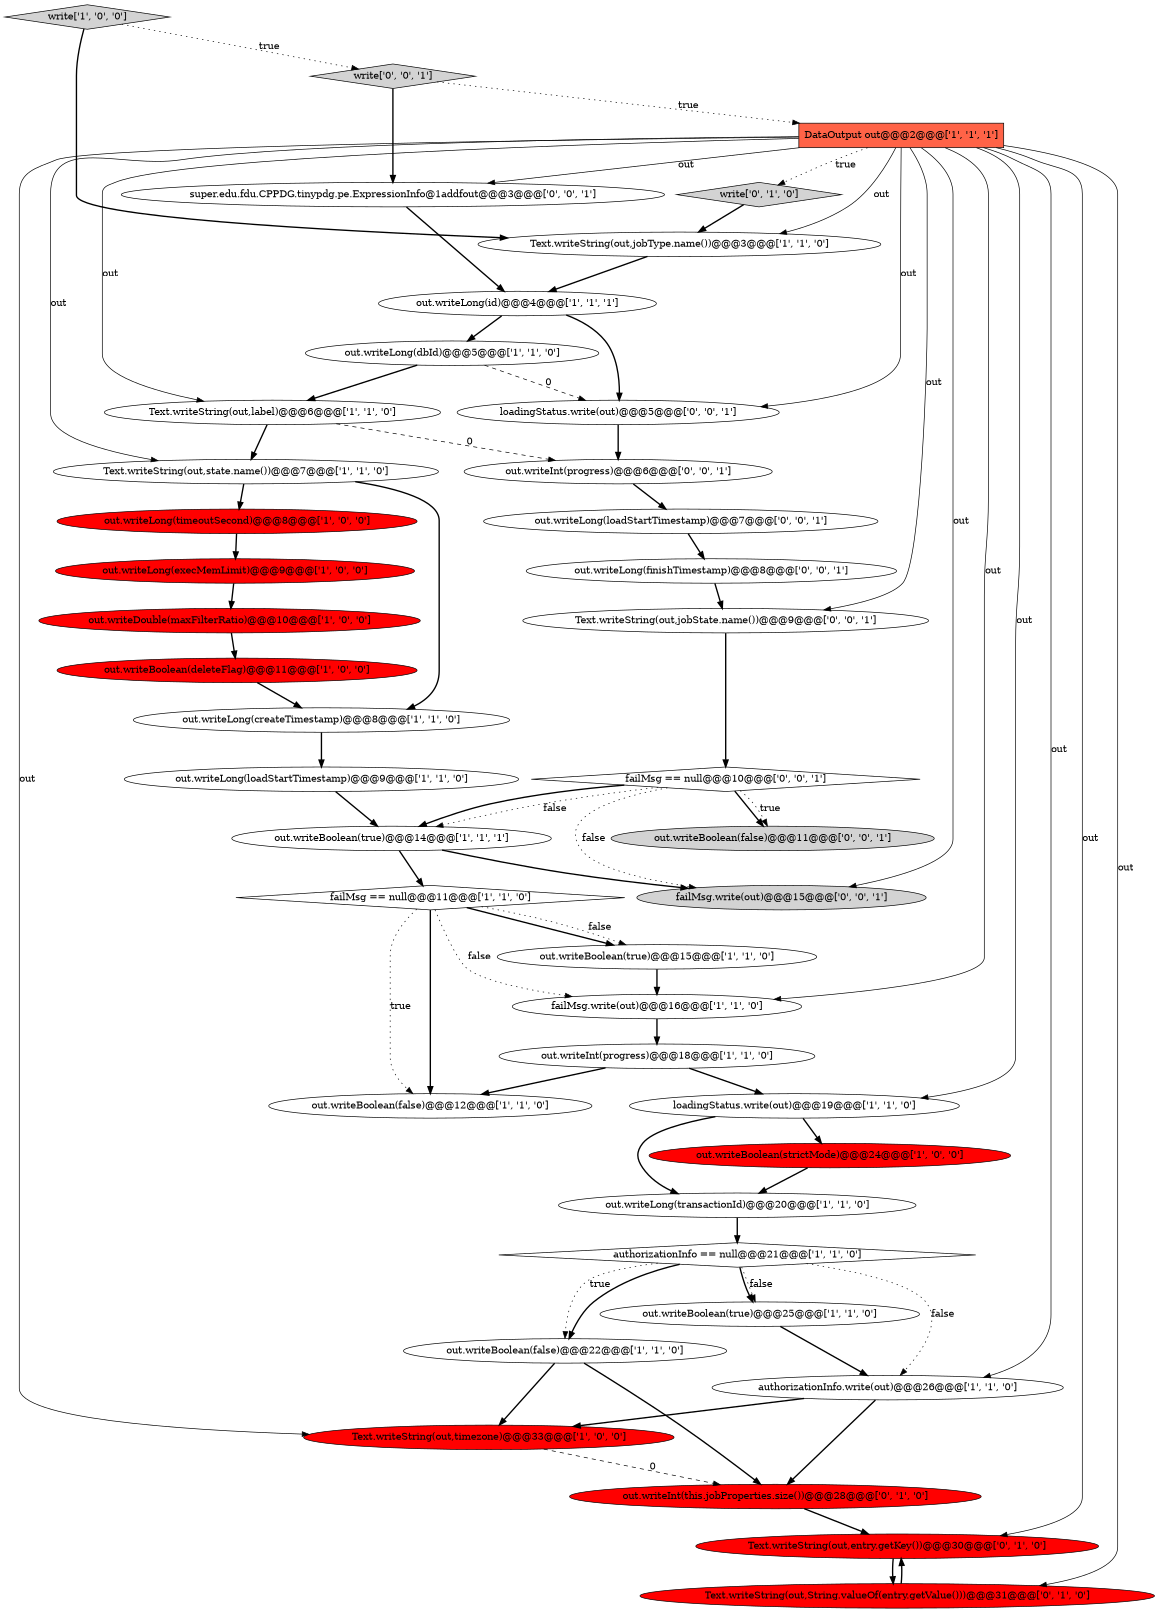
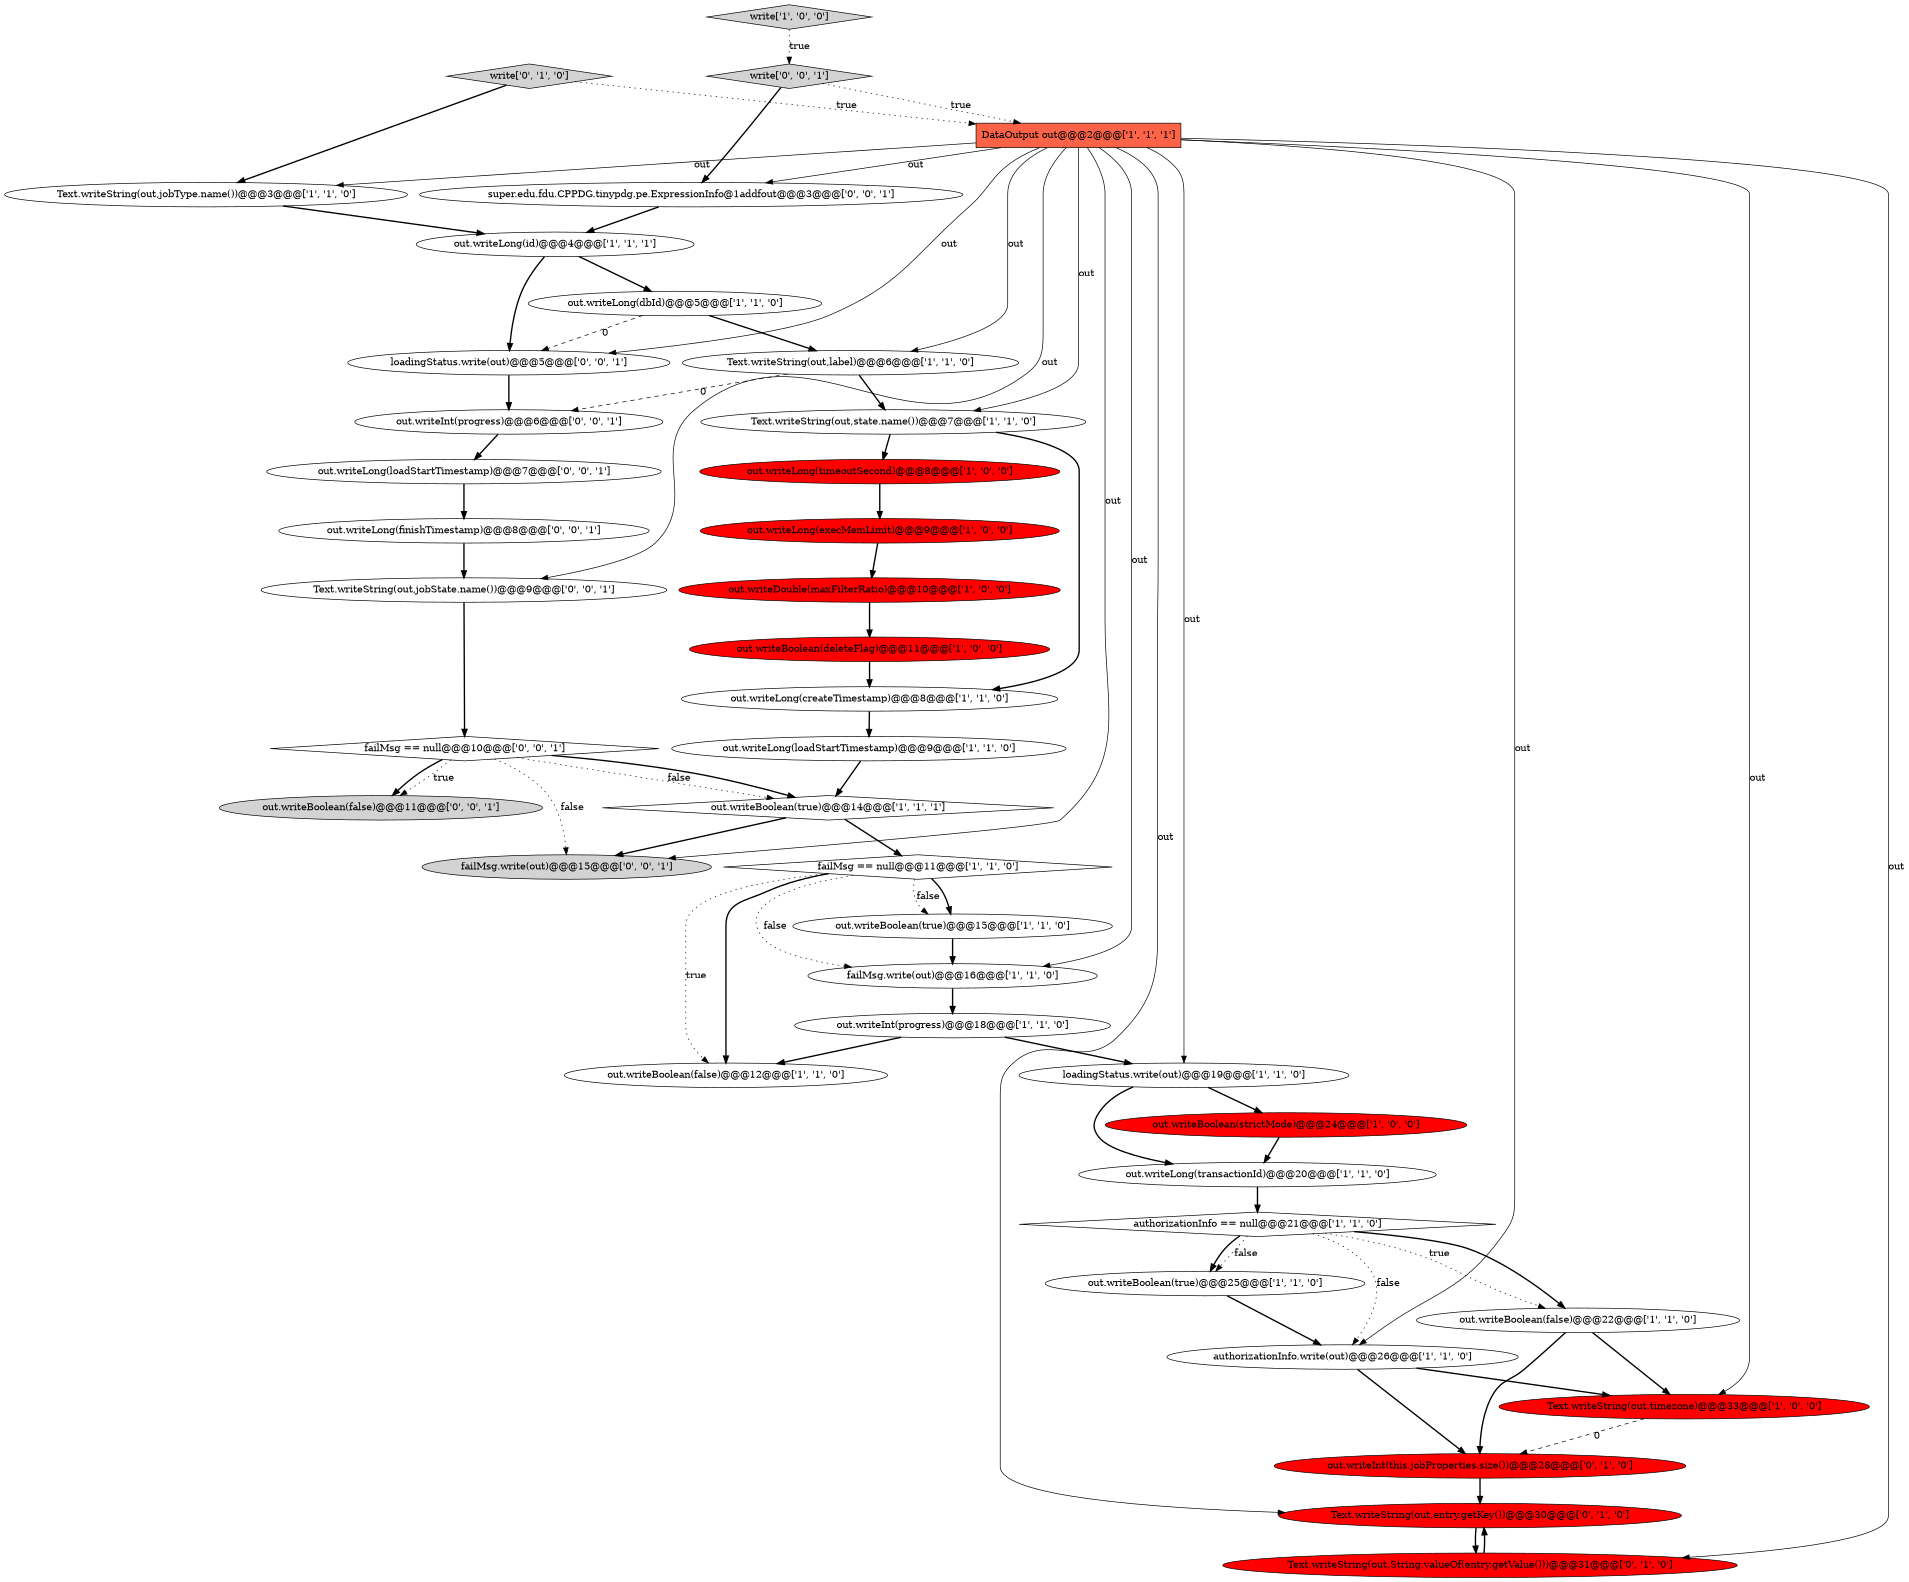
(825, 164) -> (762, 101)
(203, 220) -> none
(392, 838) -> (828, 808)
